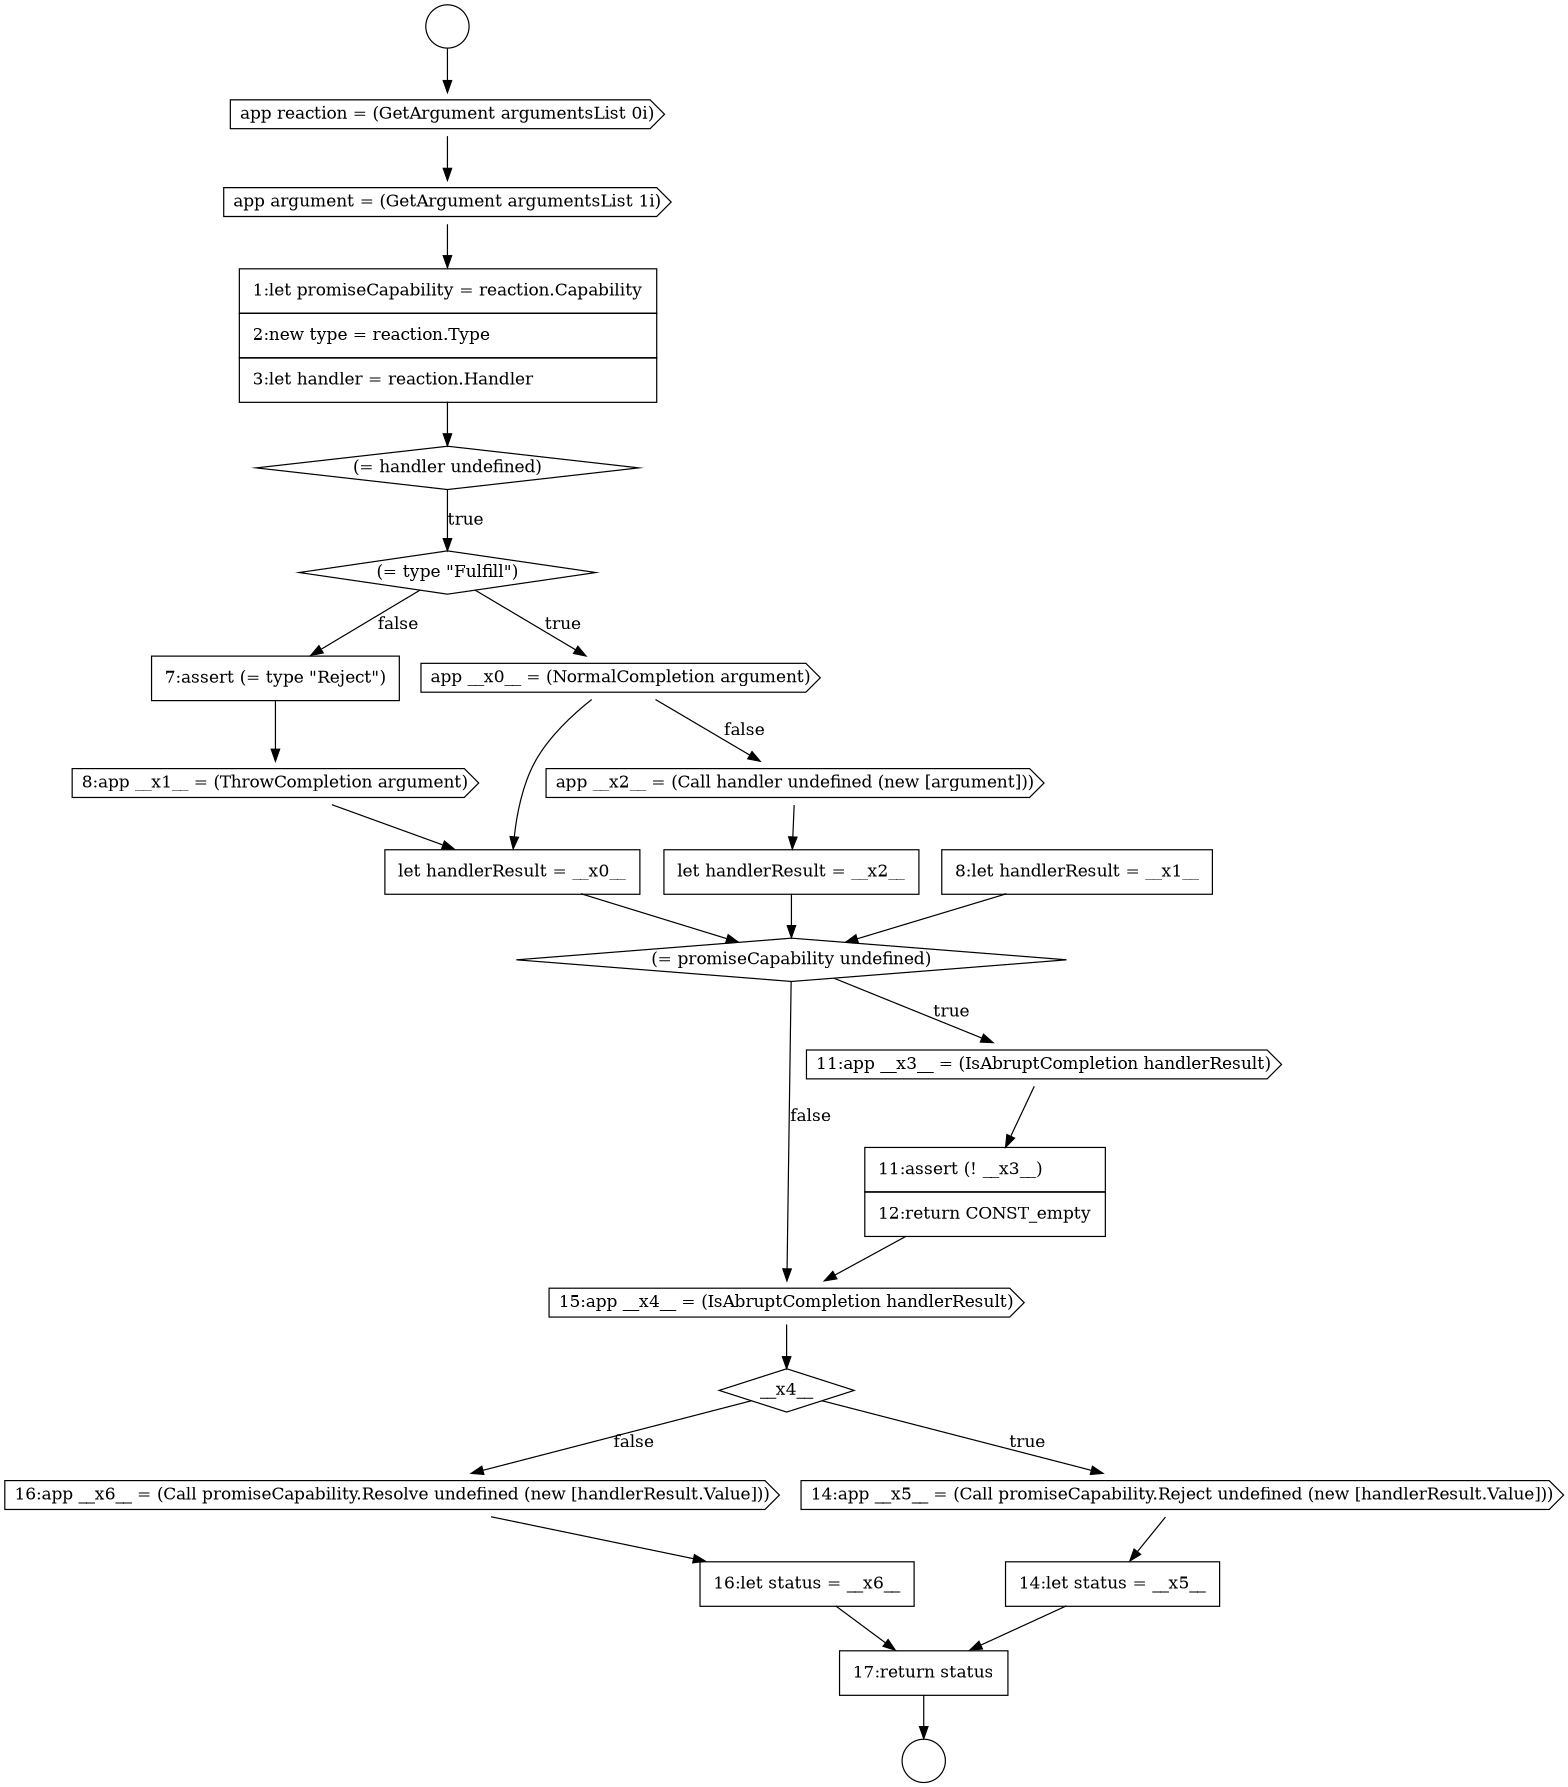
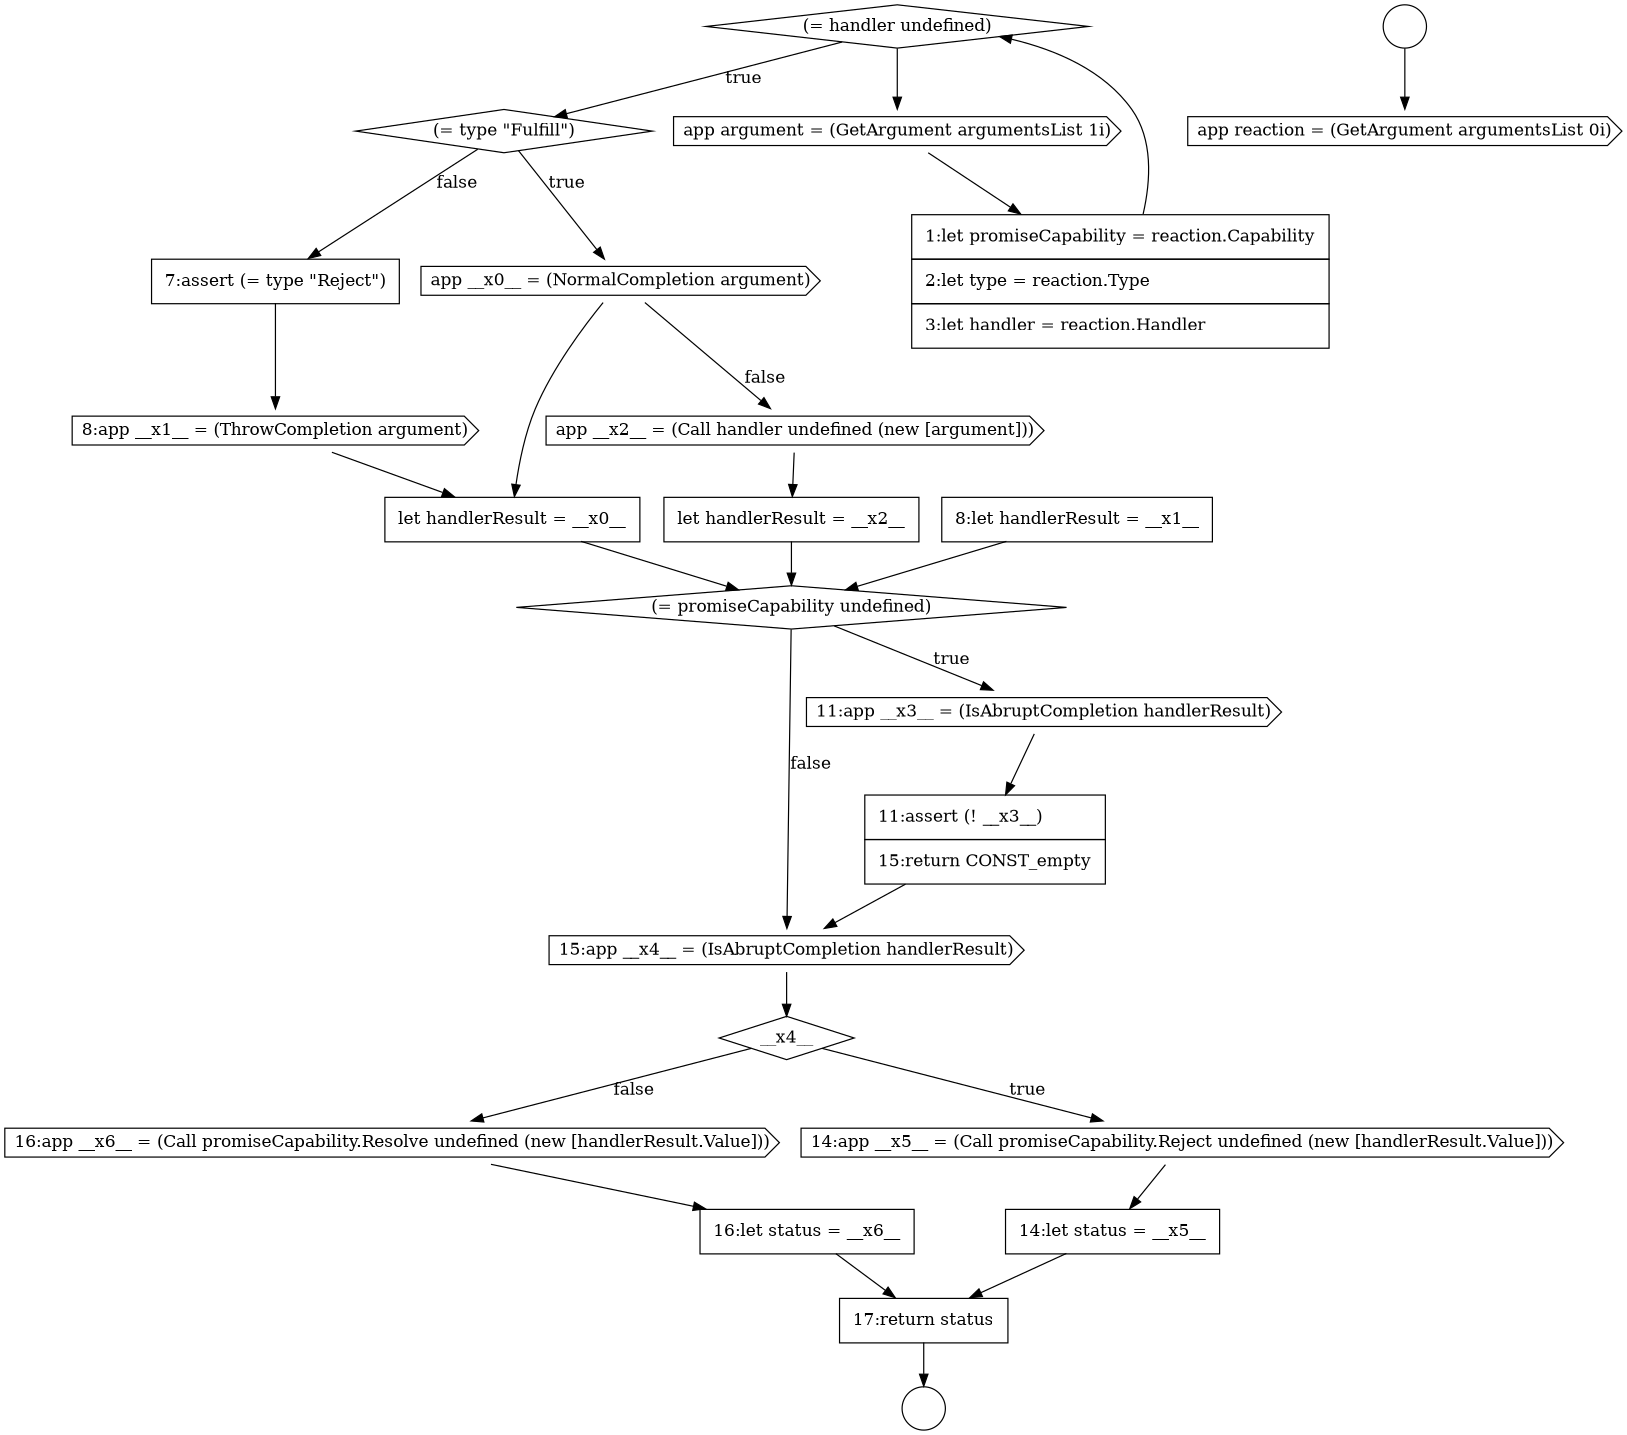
(447, 152) -> (897, 73)
(372, 335) -> (1037, 281)
(985, 1214) -> (985, 861)
